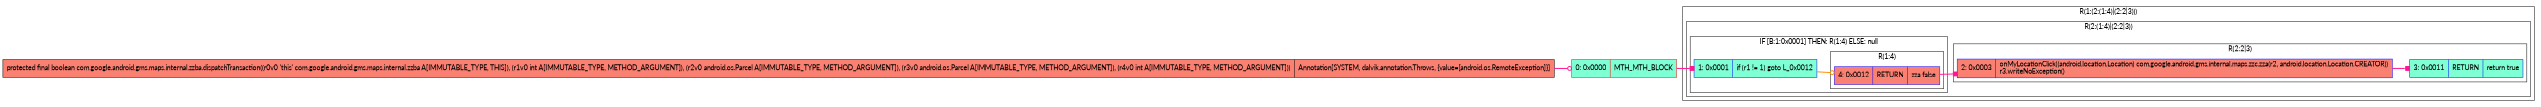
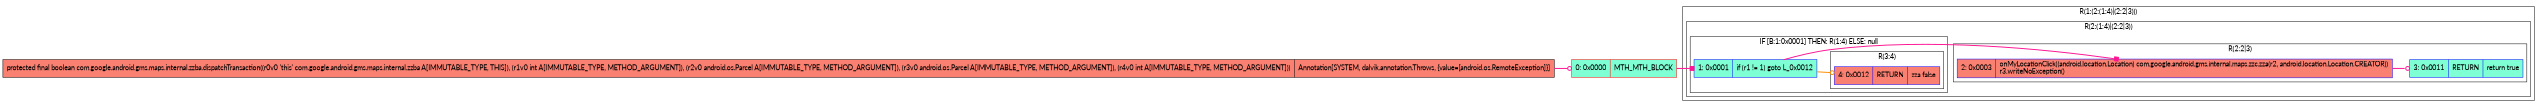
(1887, 57) -> (1887, 57)
(2399, 68) -> (2399, 68)
(1946, 74) -> (1940, 45)
